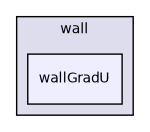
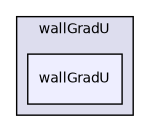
(75, 30) -> (75, 30)
